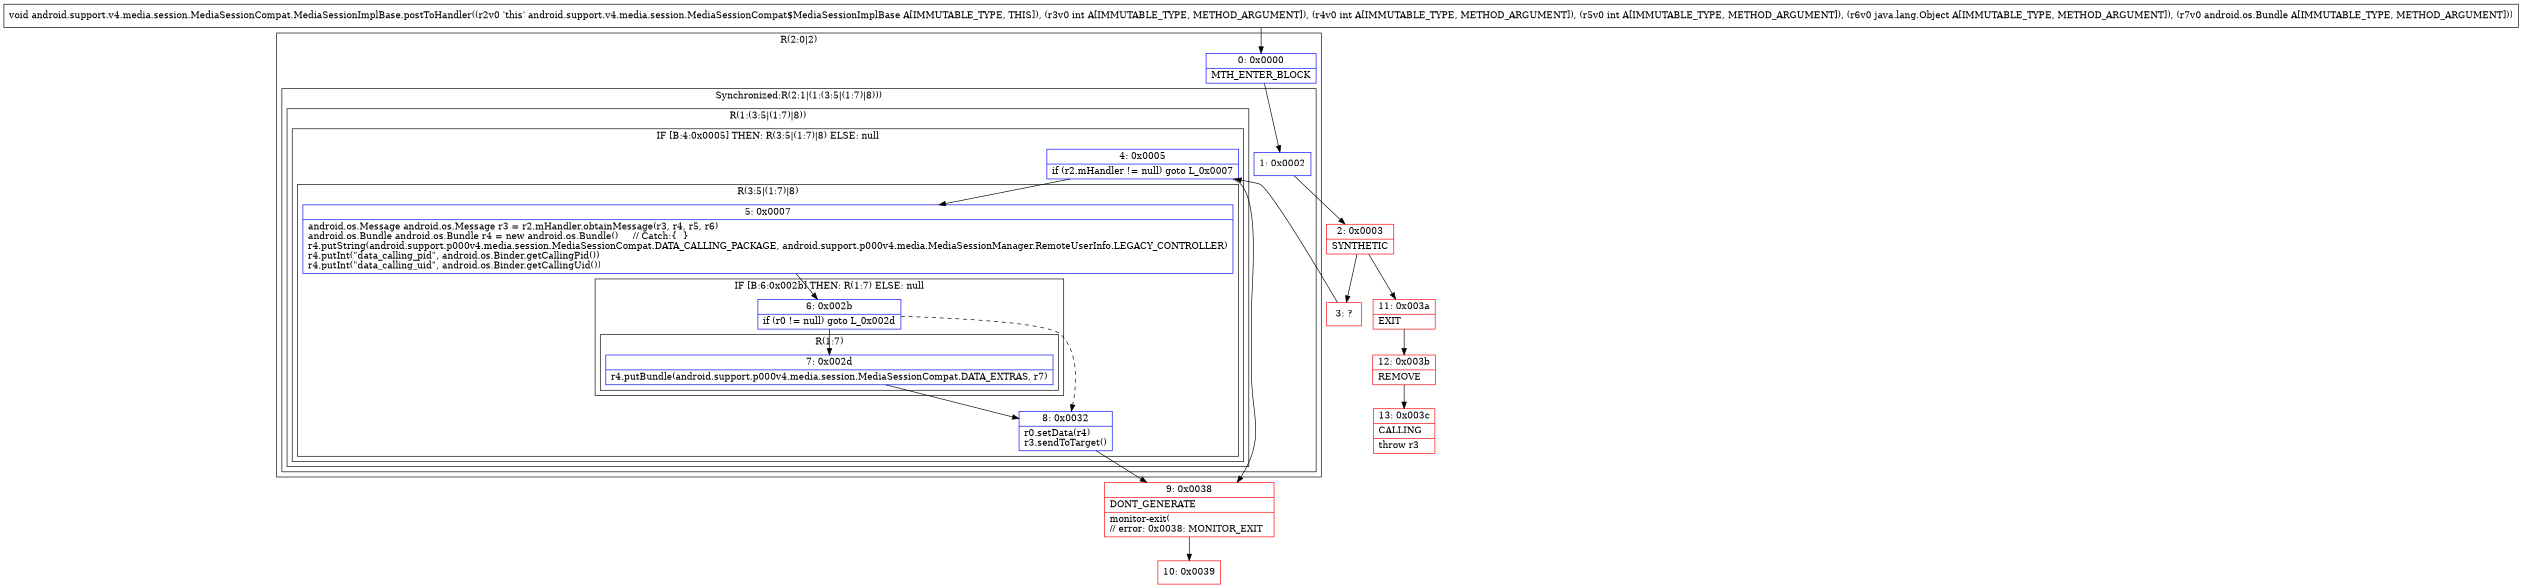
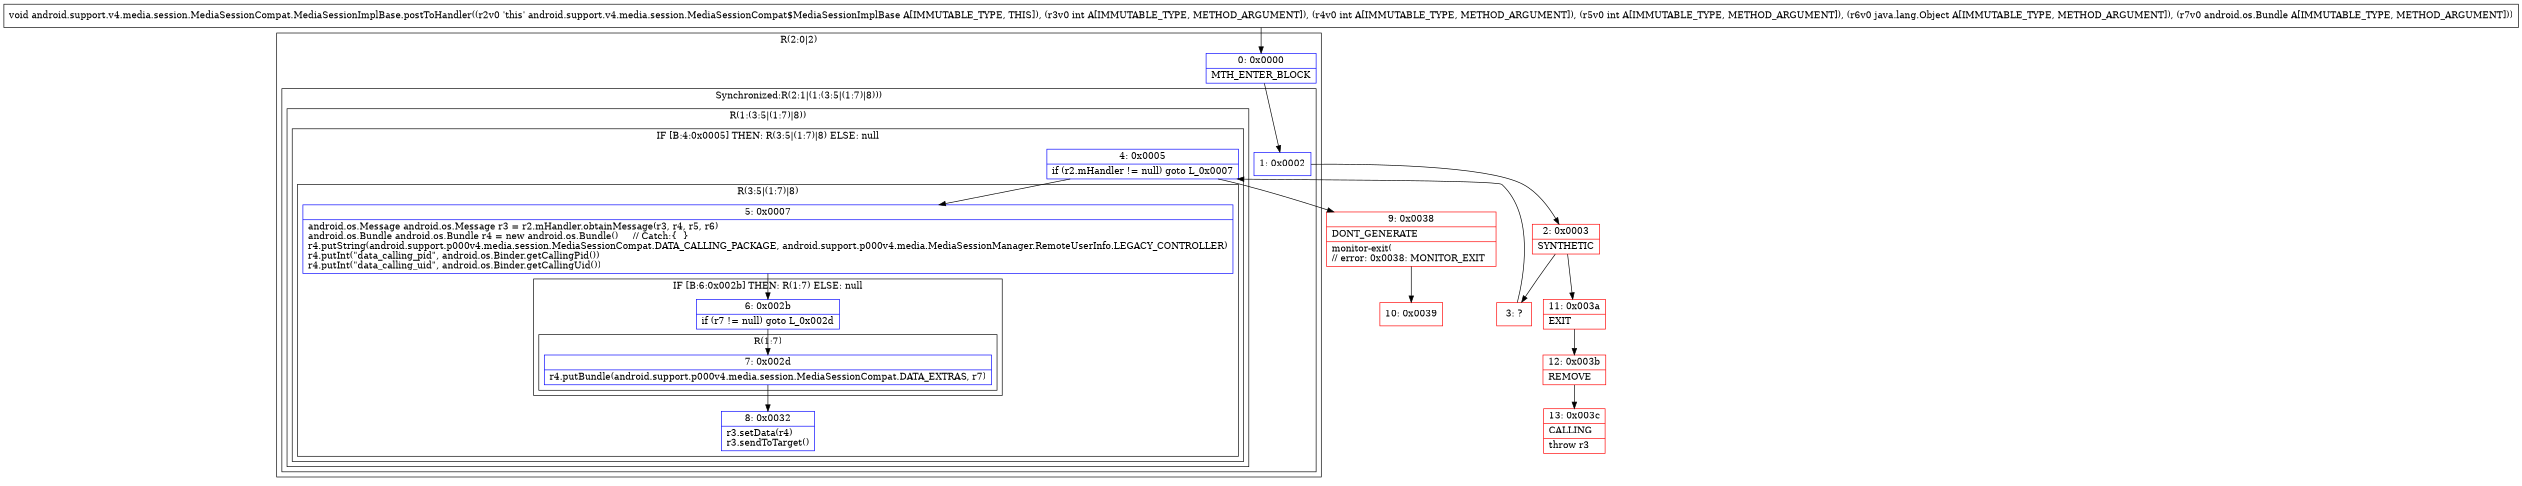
(829, 321) -> (768, 321)
(1019, 324) -> none
(1058, 433) -> (760, 433)
(1119, 465) -> none
